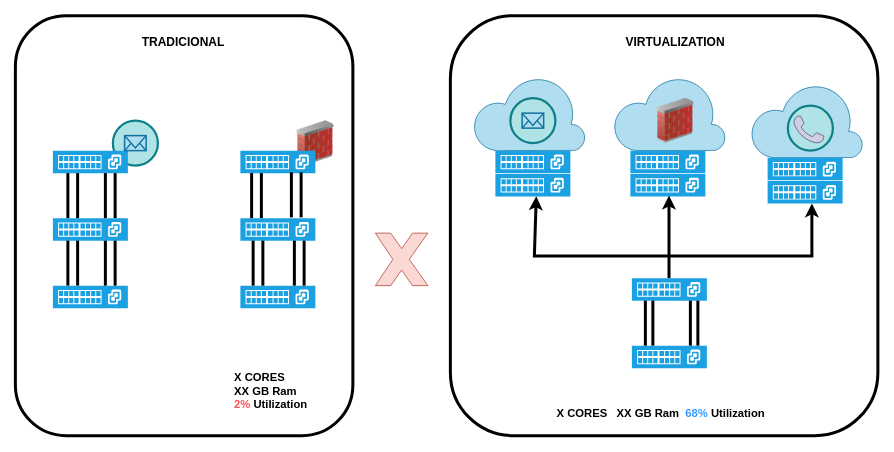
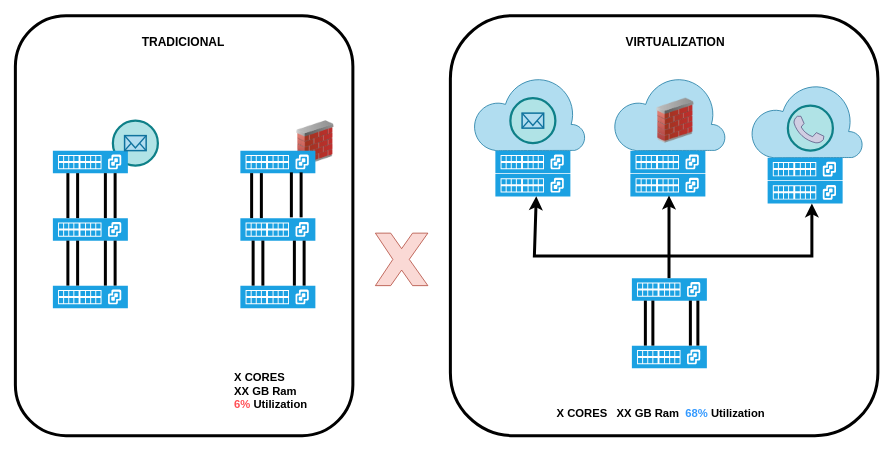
(273, 390) -> (273, 390)
